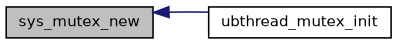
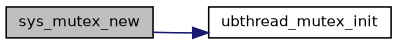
(189, 12) -> (173, 33)
